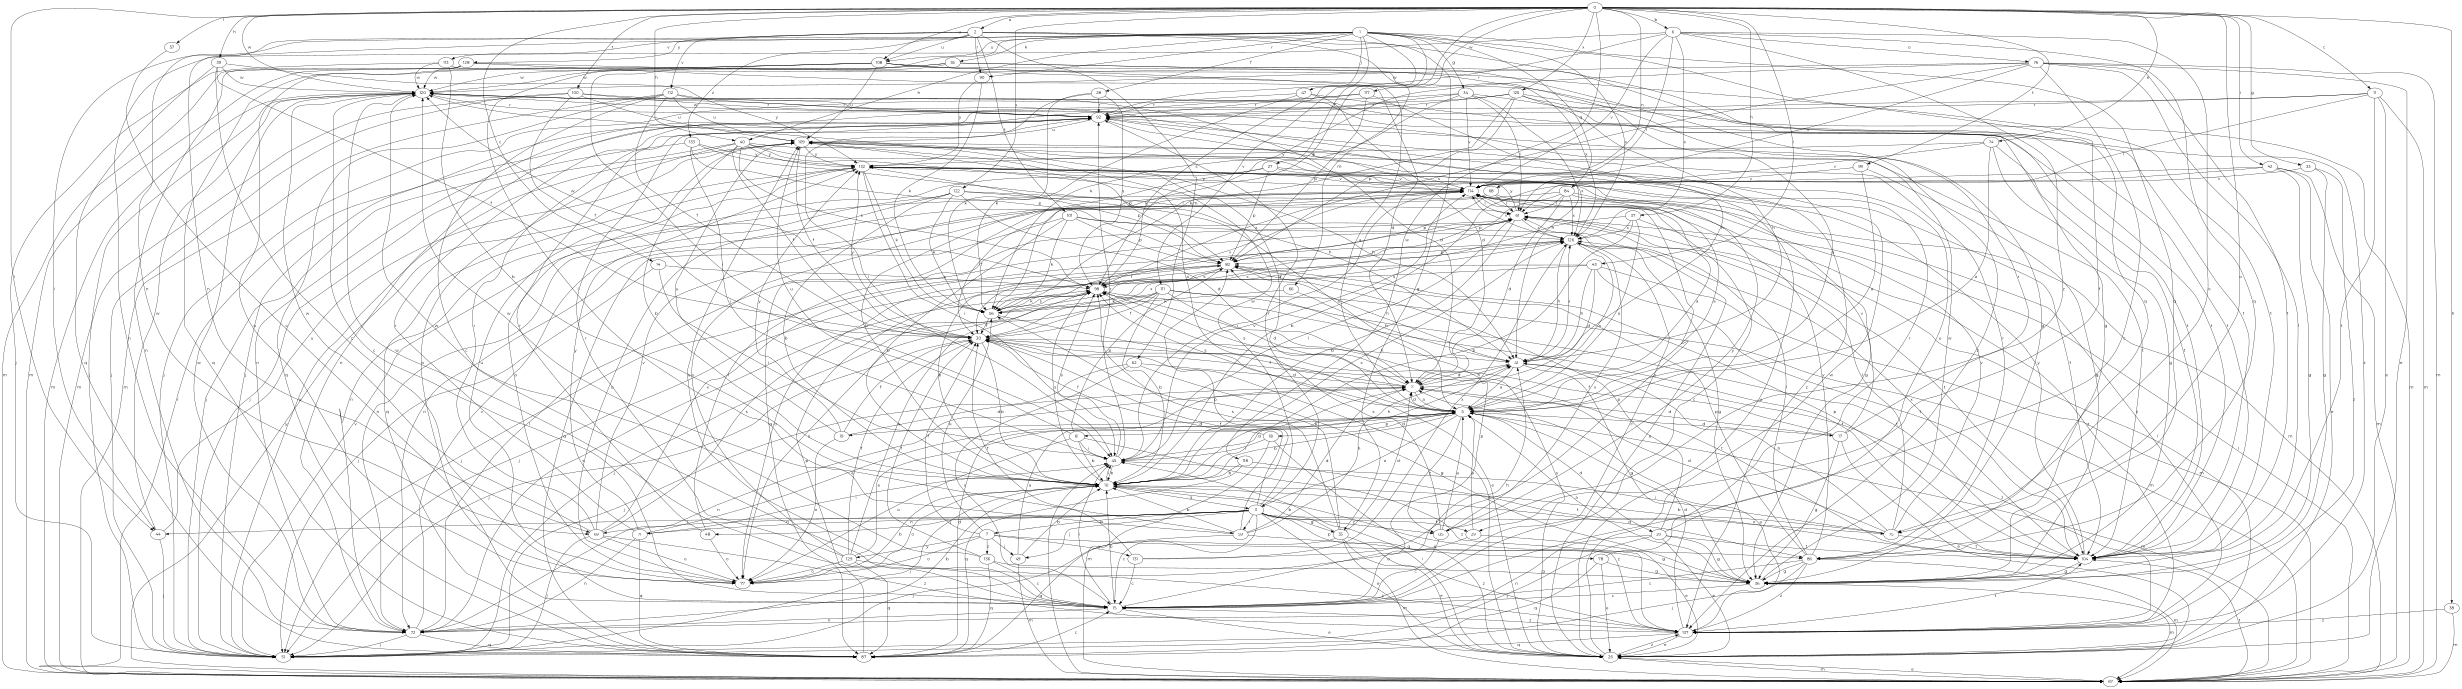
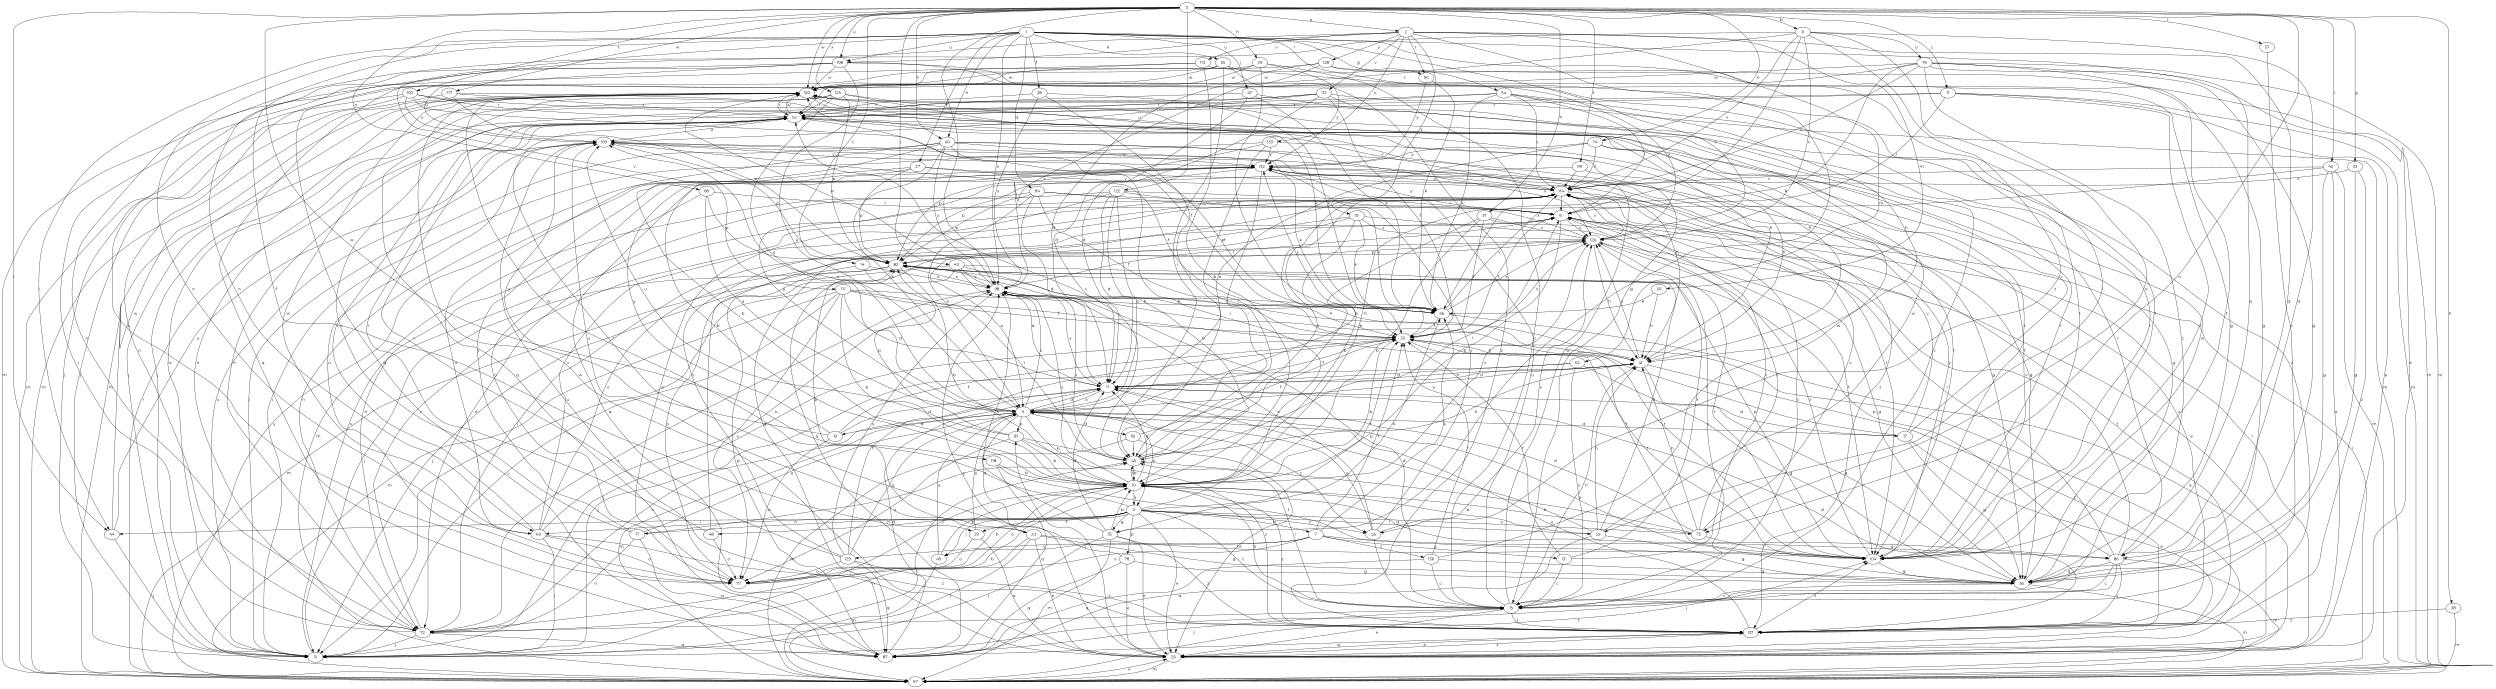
(983, 164) -> (762, 191)
(2298, 326) -> (2314, 326)
(1383, 541) -> (1098, 563)
